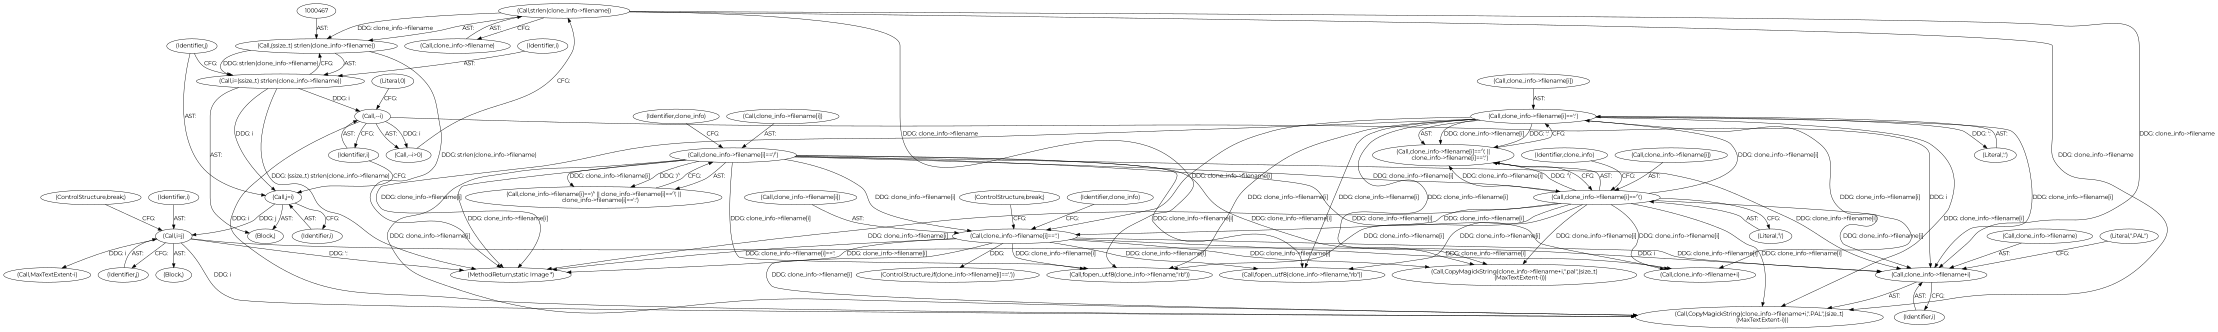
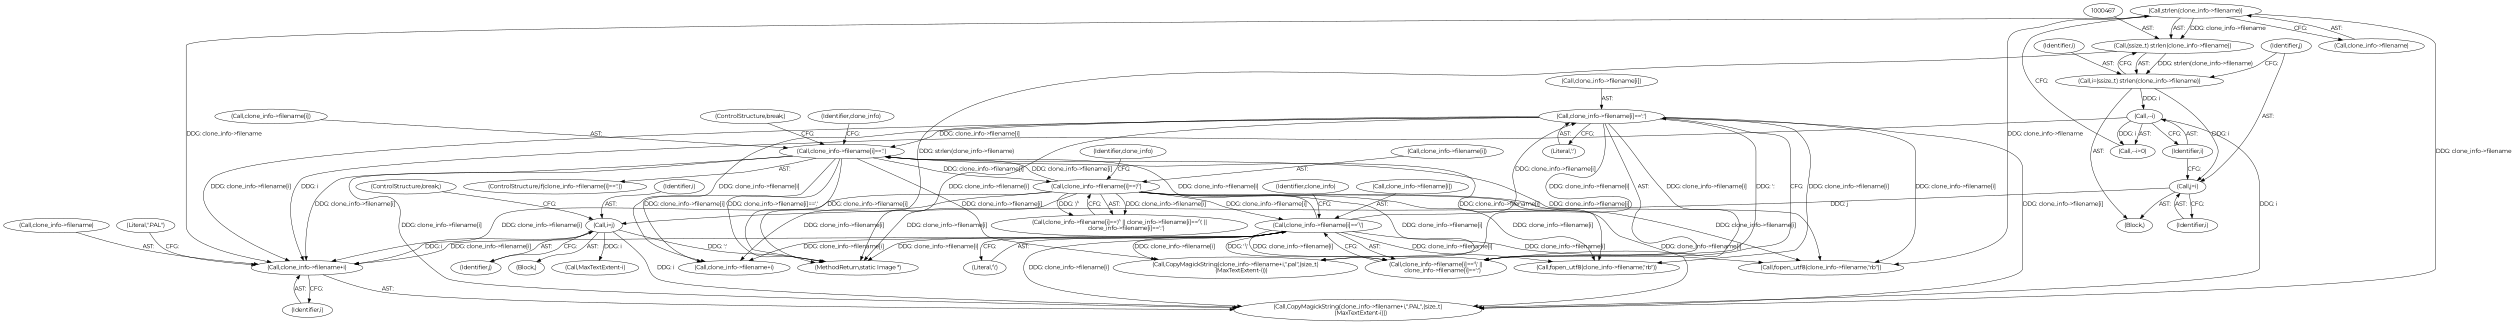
(393, 81) -> none
(1982, 134) -> (1588, 134)
none -> (950, 173)
(324, 209) -> none
(998, 254) -> (786, 169)
